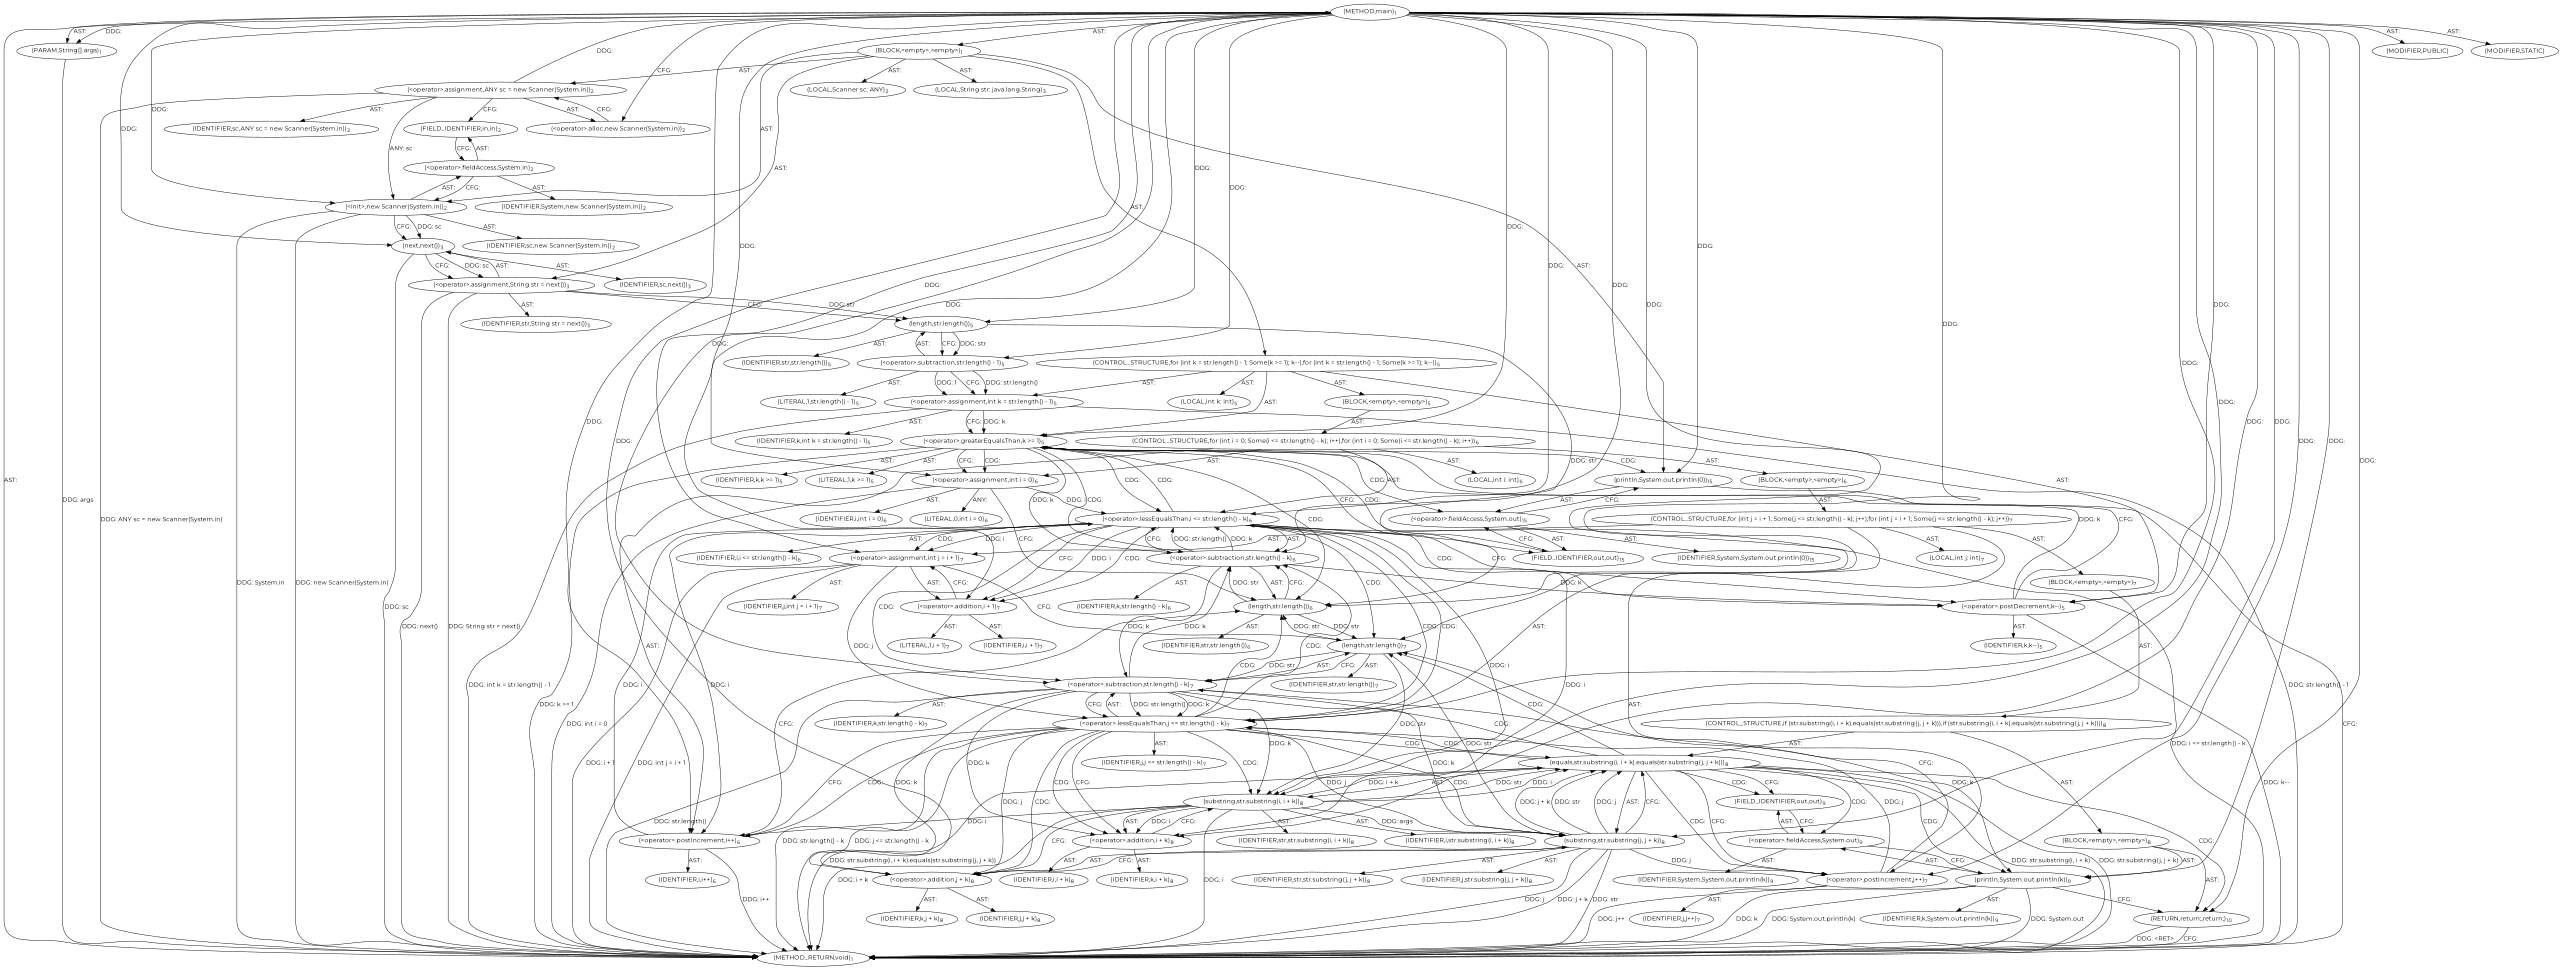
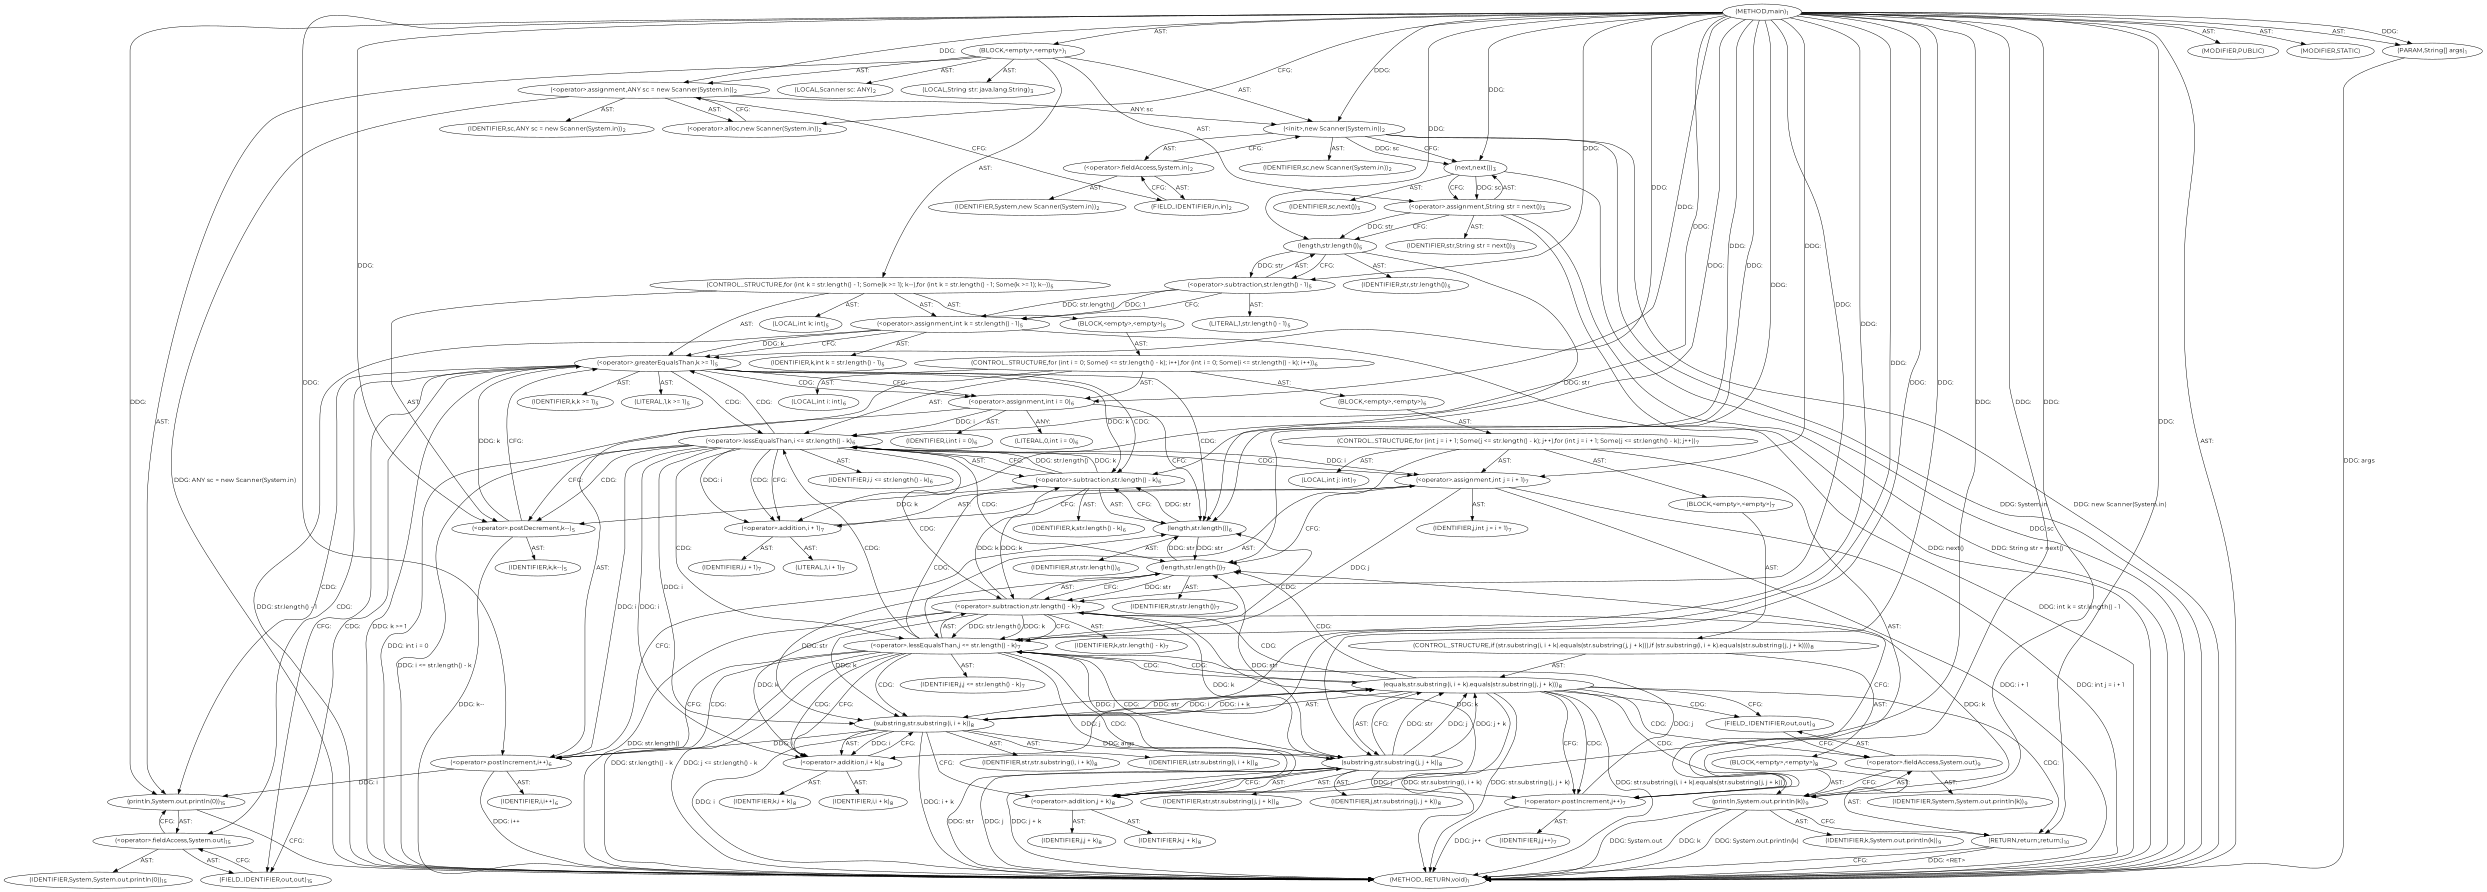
(914, 16) -> (1126, 27)
(699, 533) -> (341, 782)
